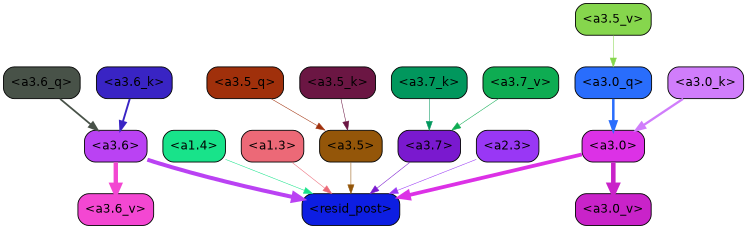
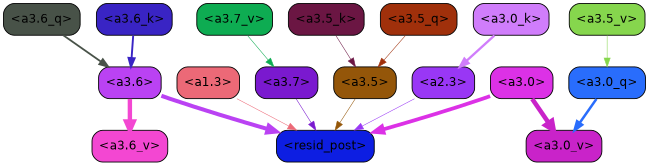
(429, 83) -> none
(613, 110) -> (588, 111)
(663, 112) -> (481, 48)
(194, 146) -> none
